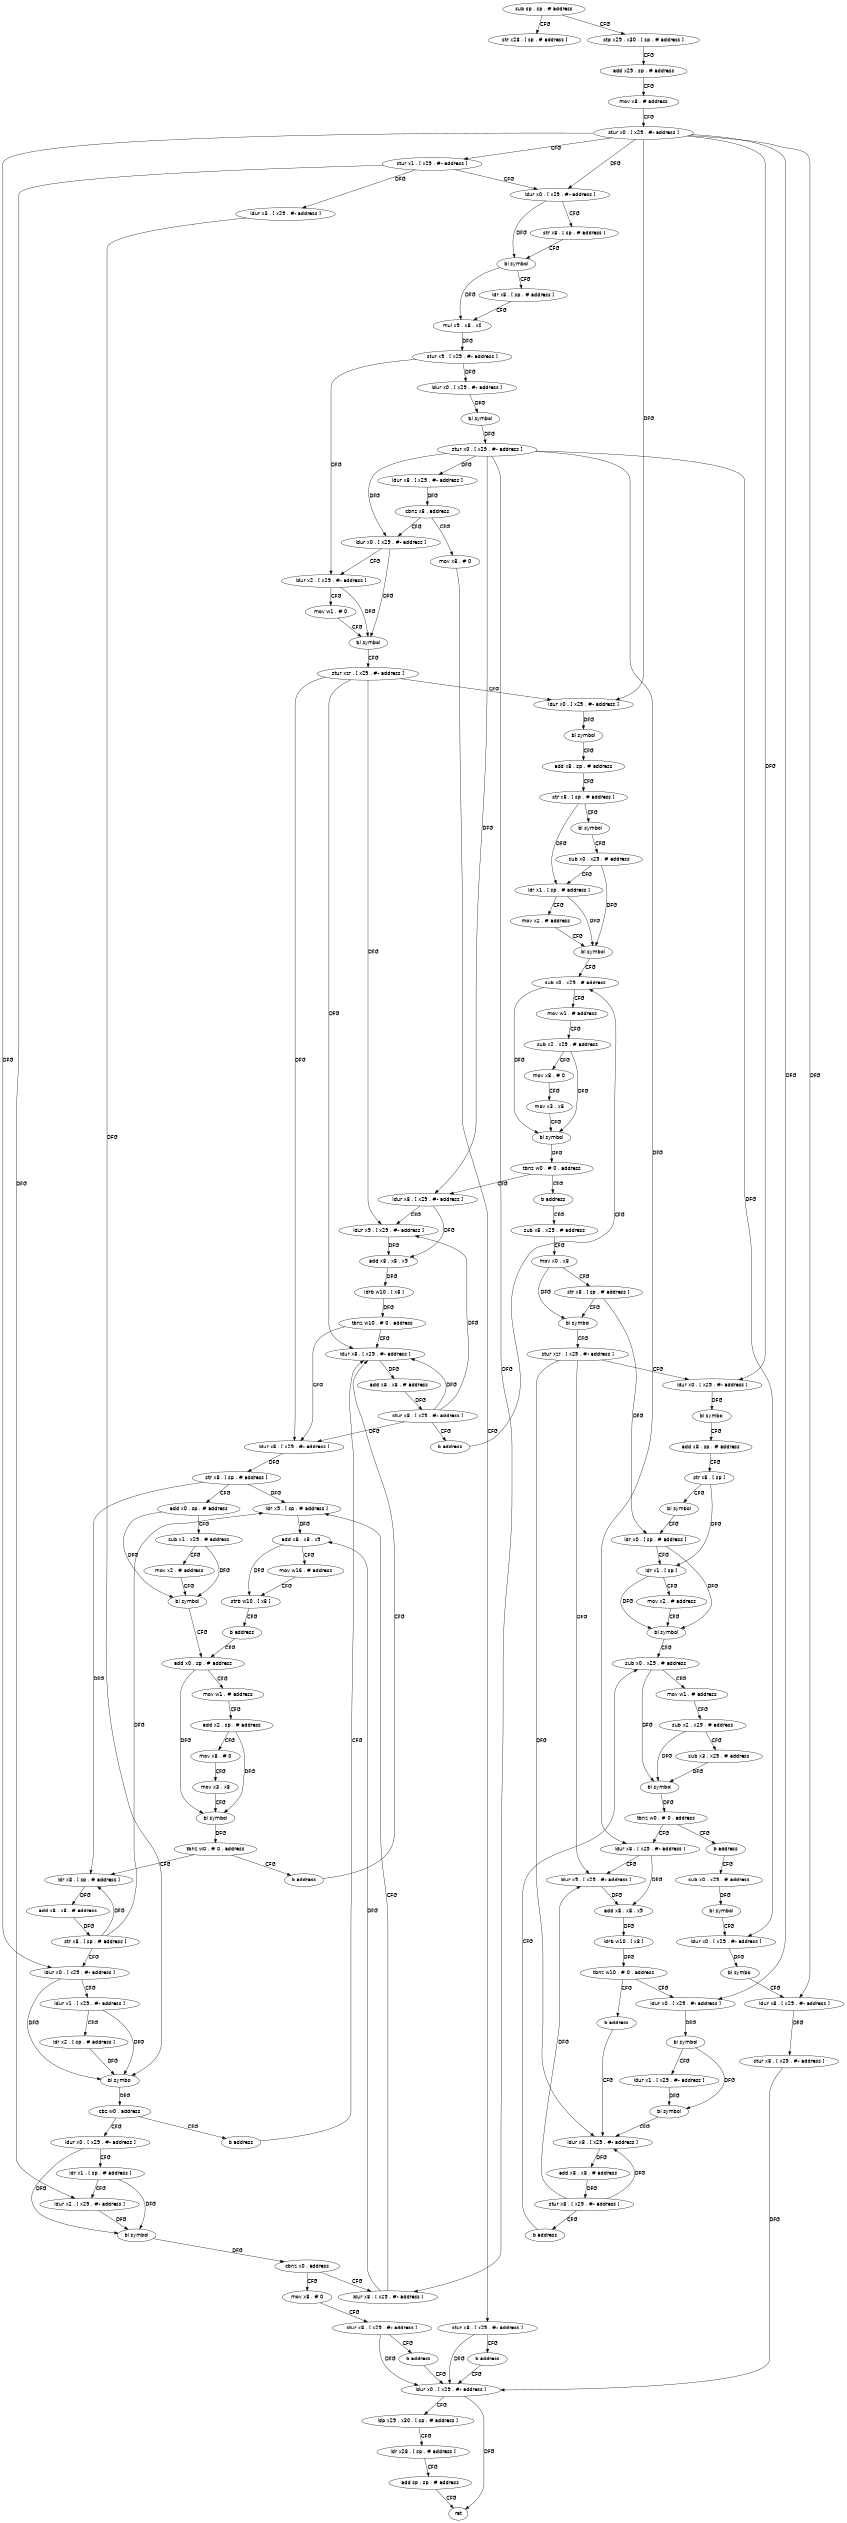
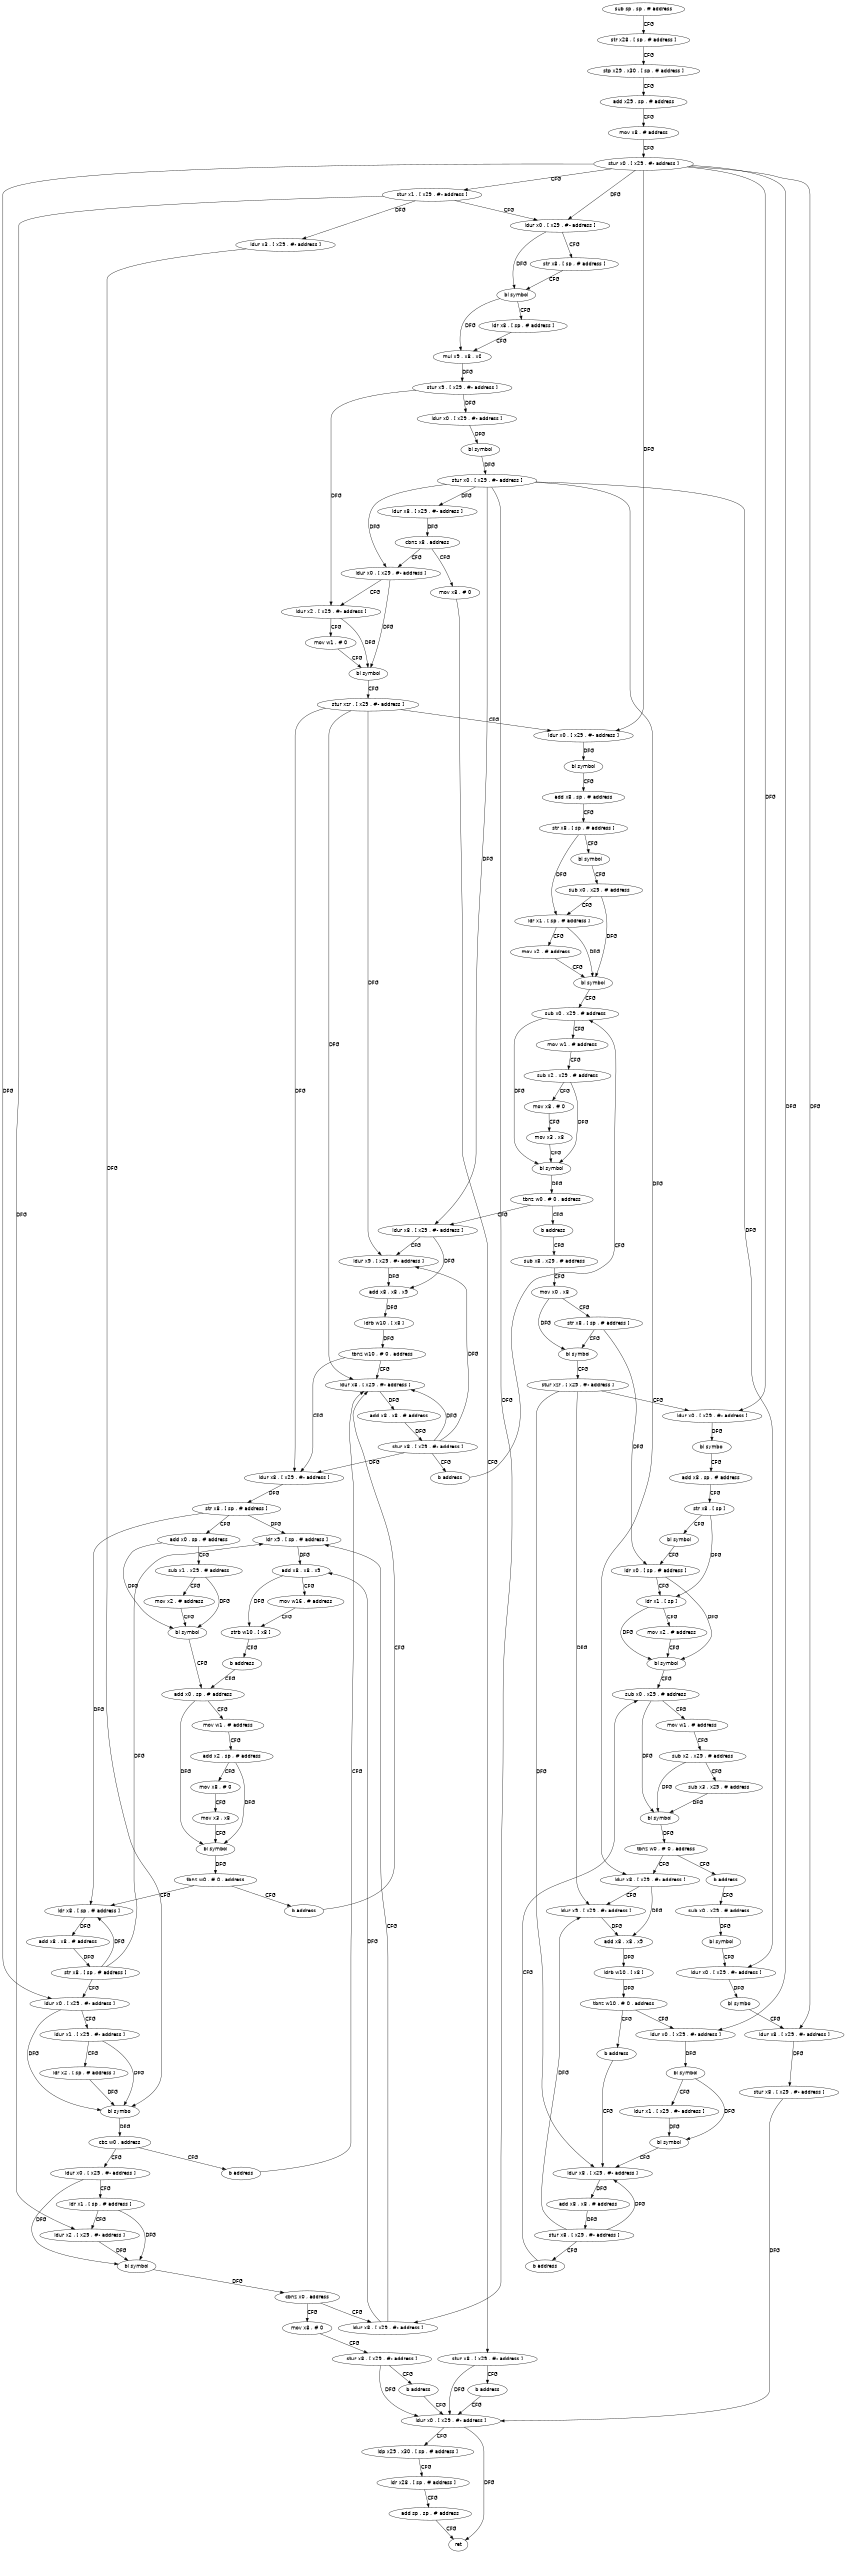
(592, 24) -> (644, 54)
